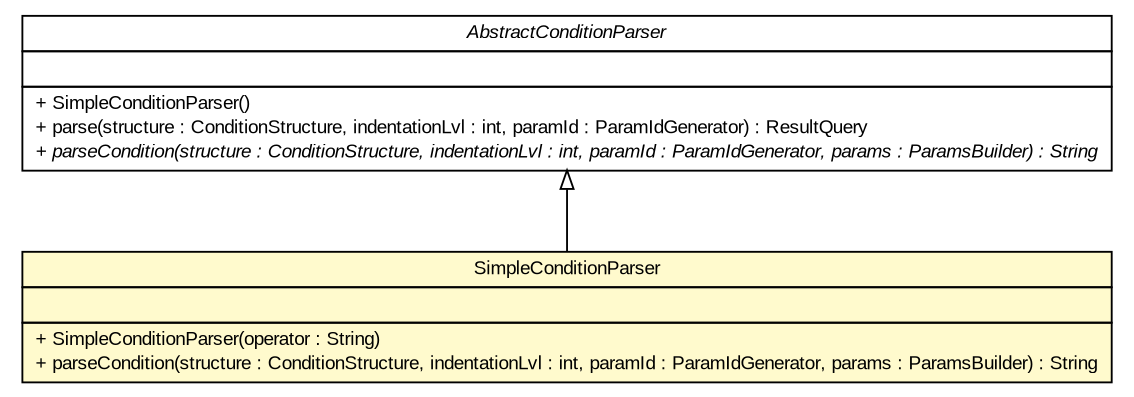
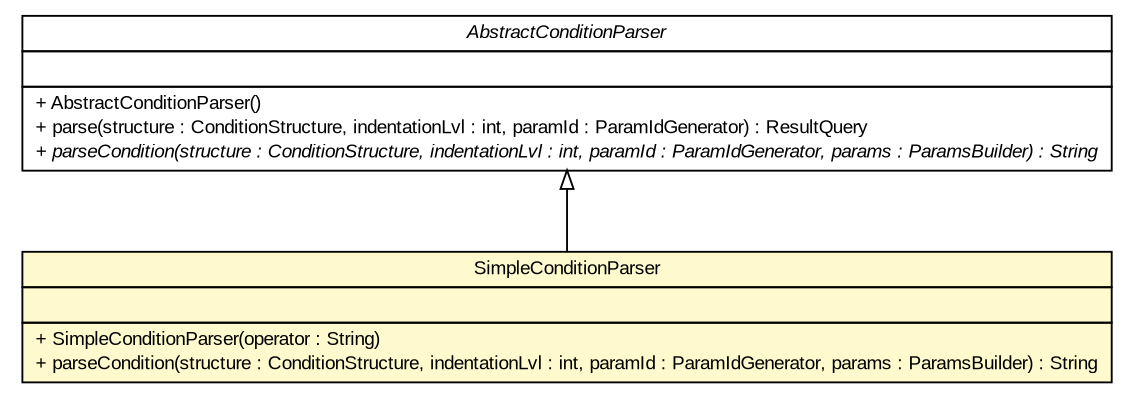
(143, 104) -> (148, 104)
